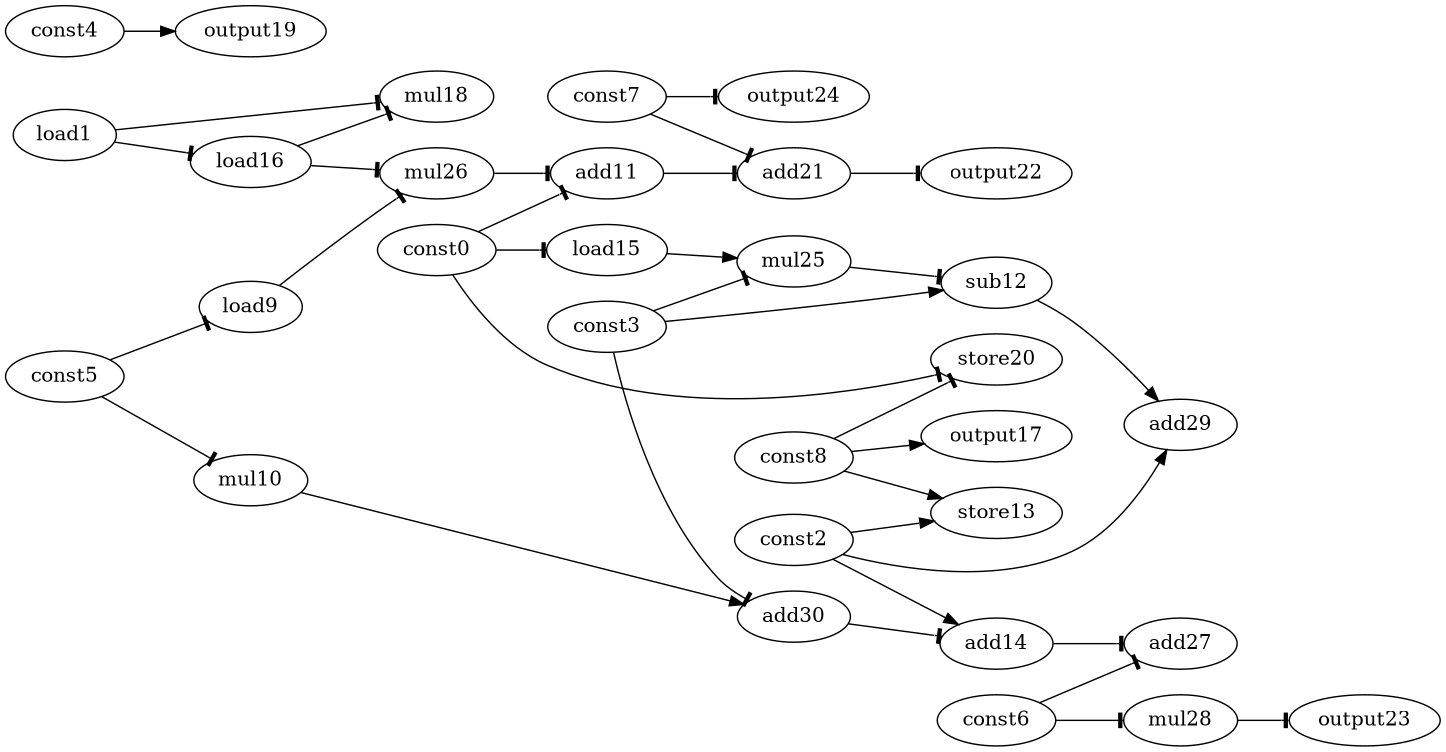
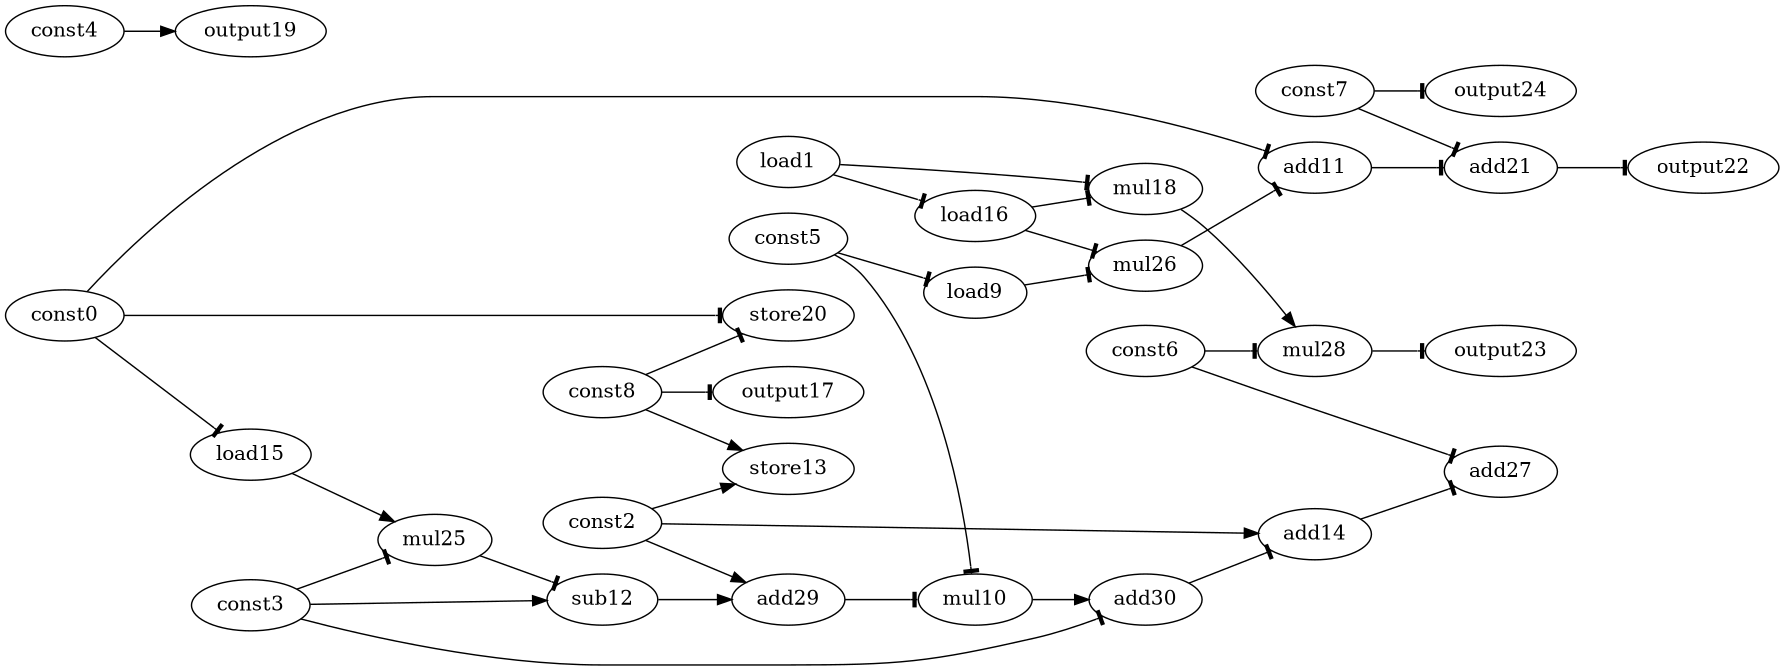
none -> (1237, 259)
(881, 448) -> (684, 392)
none -> (878, 600)
